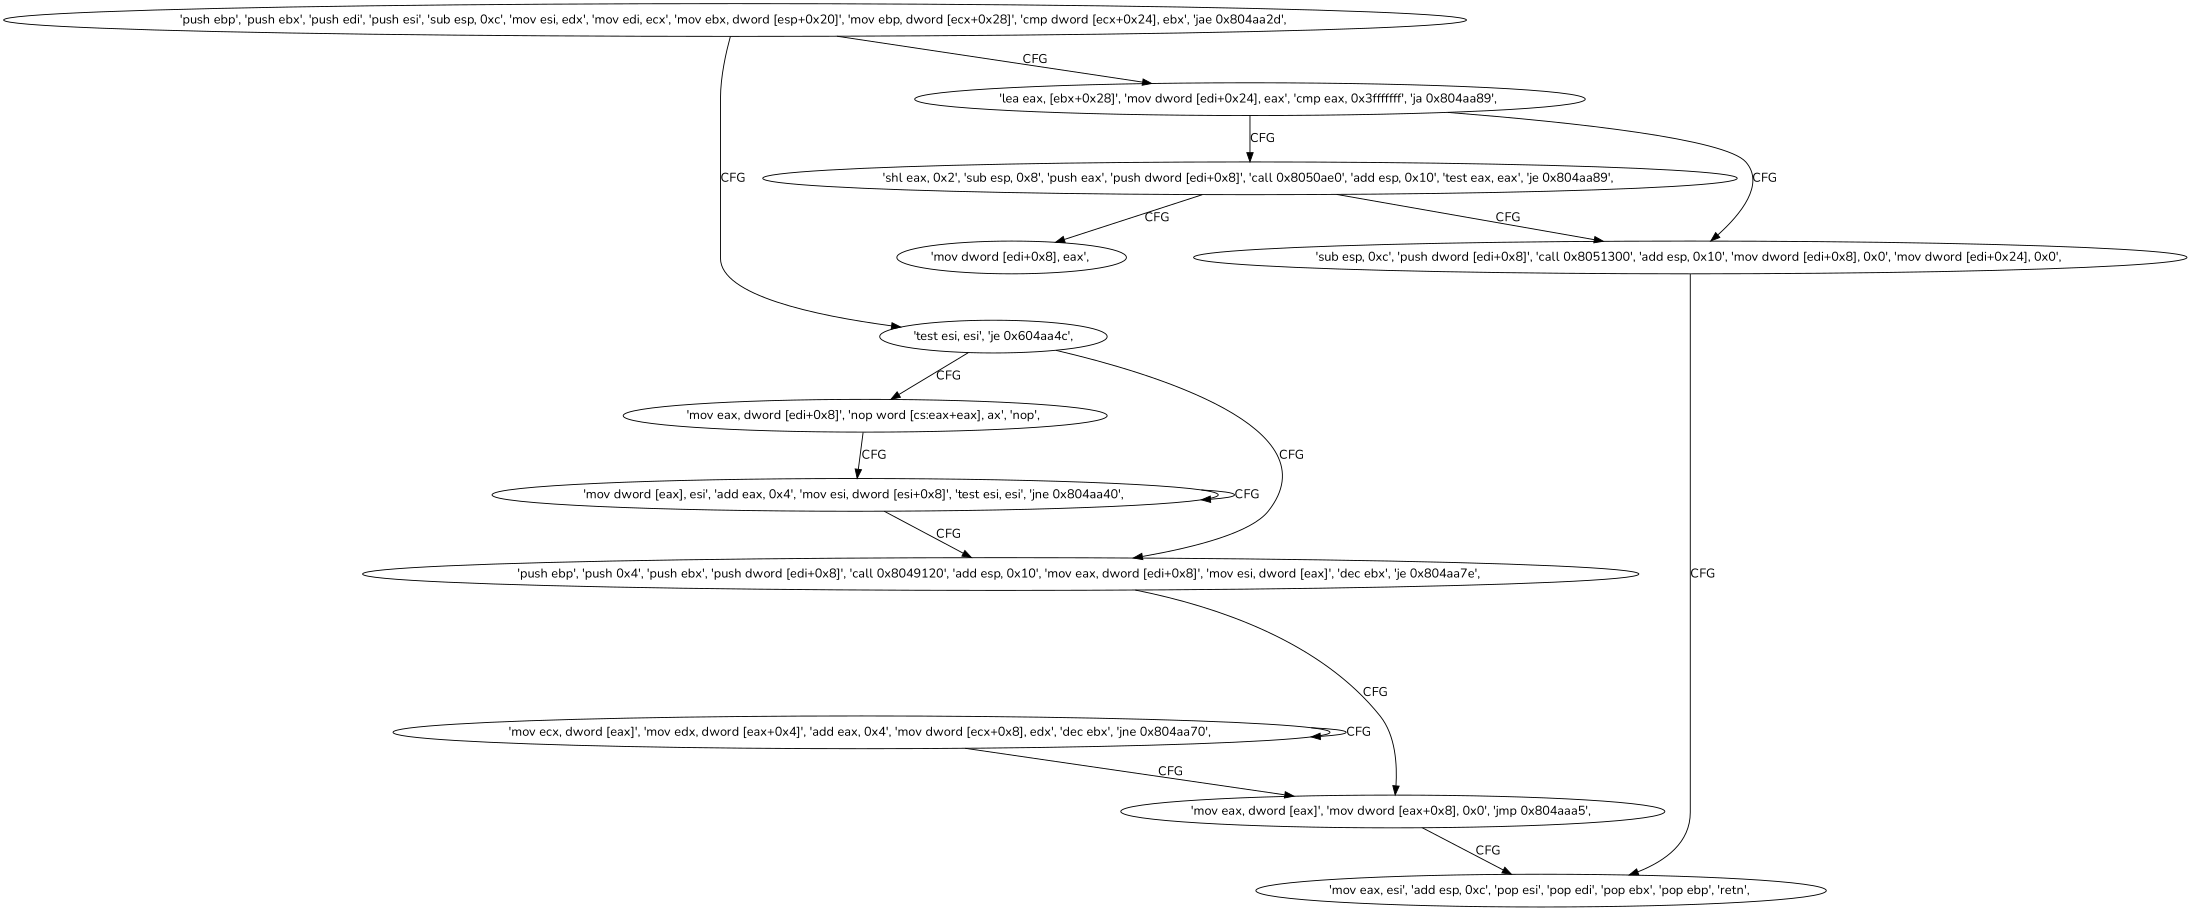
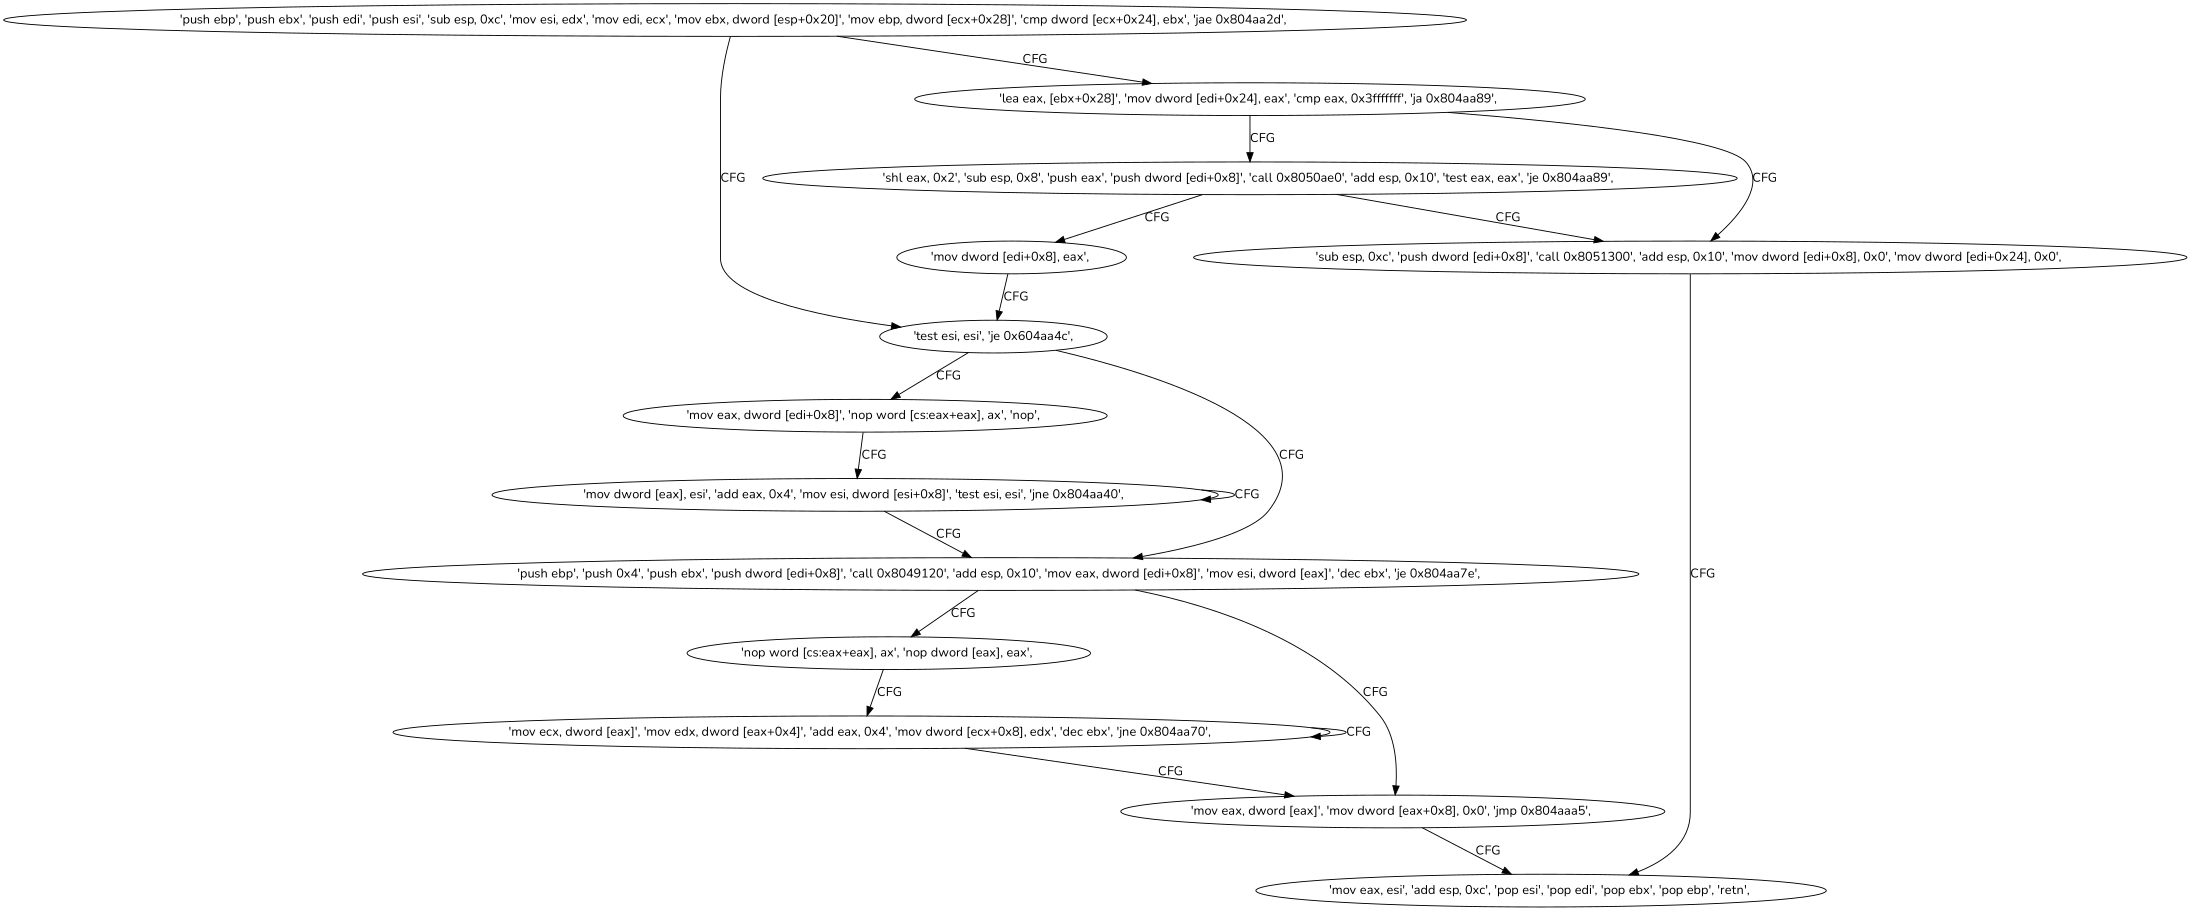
none -> (1004, 292)
none -> (889, 653)
